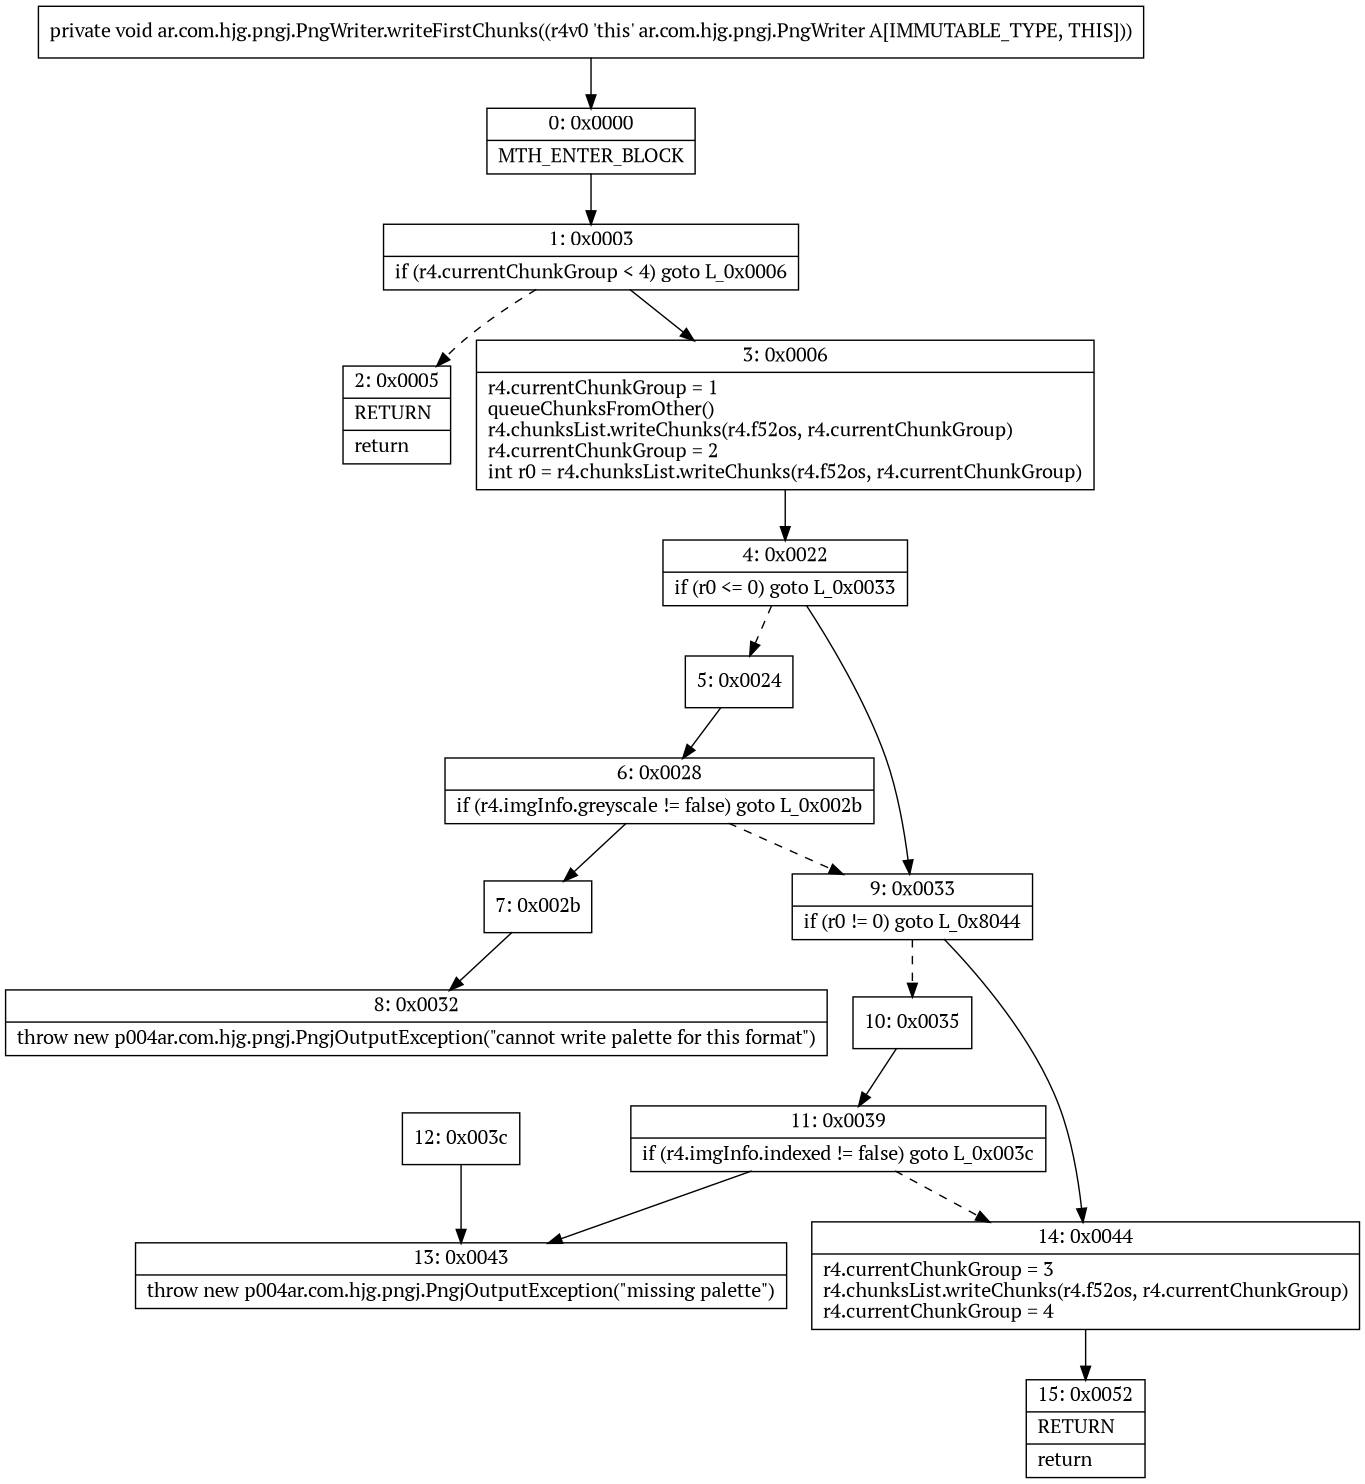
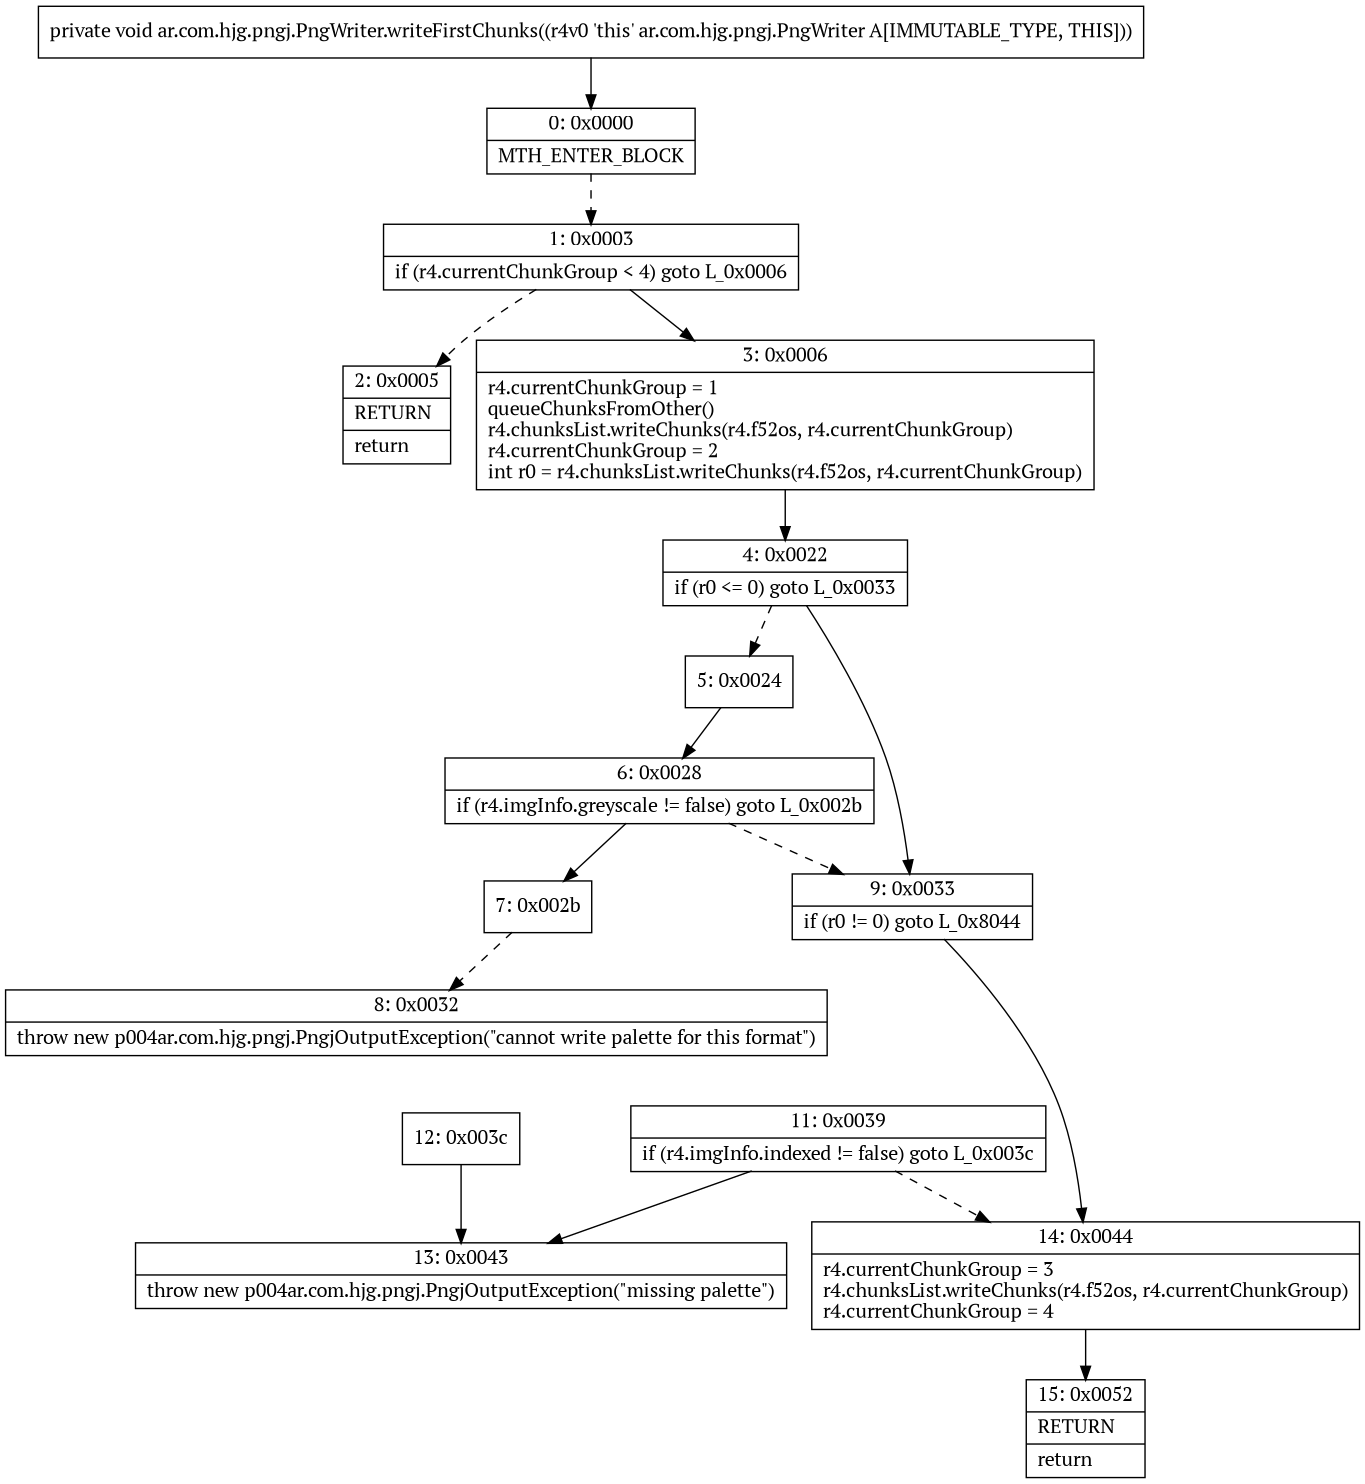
(591, 192) -> (591, 192)
(486, 956) -> (486, 956)
(912, 1023) -> none
